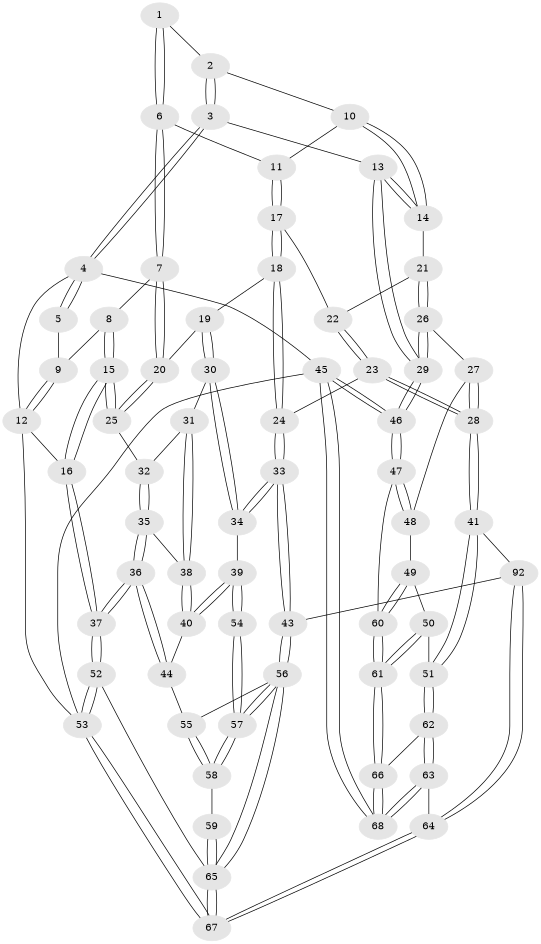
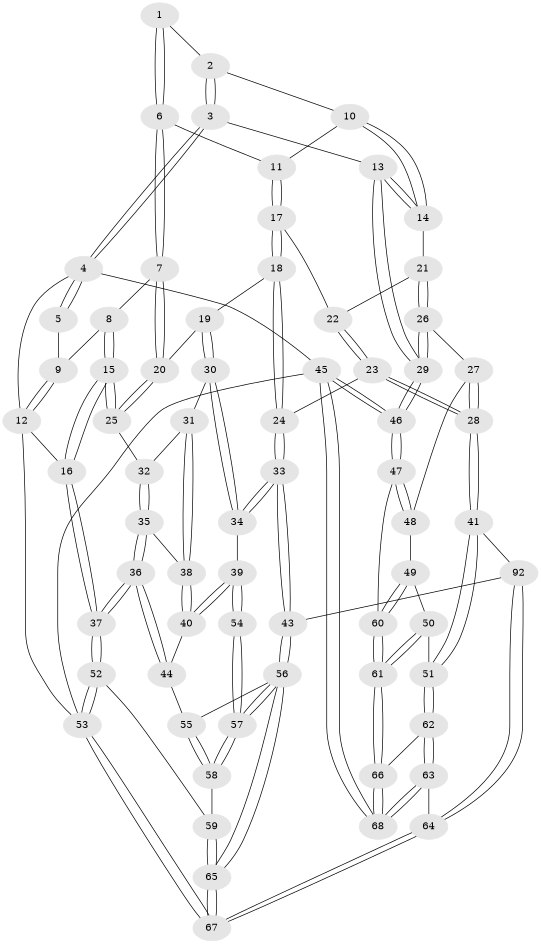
(151, 778) -> (158, 748)
